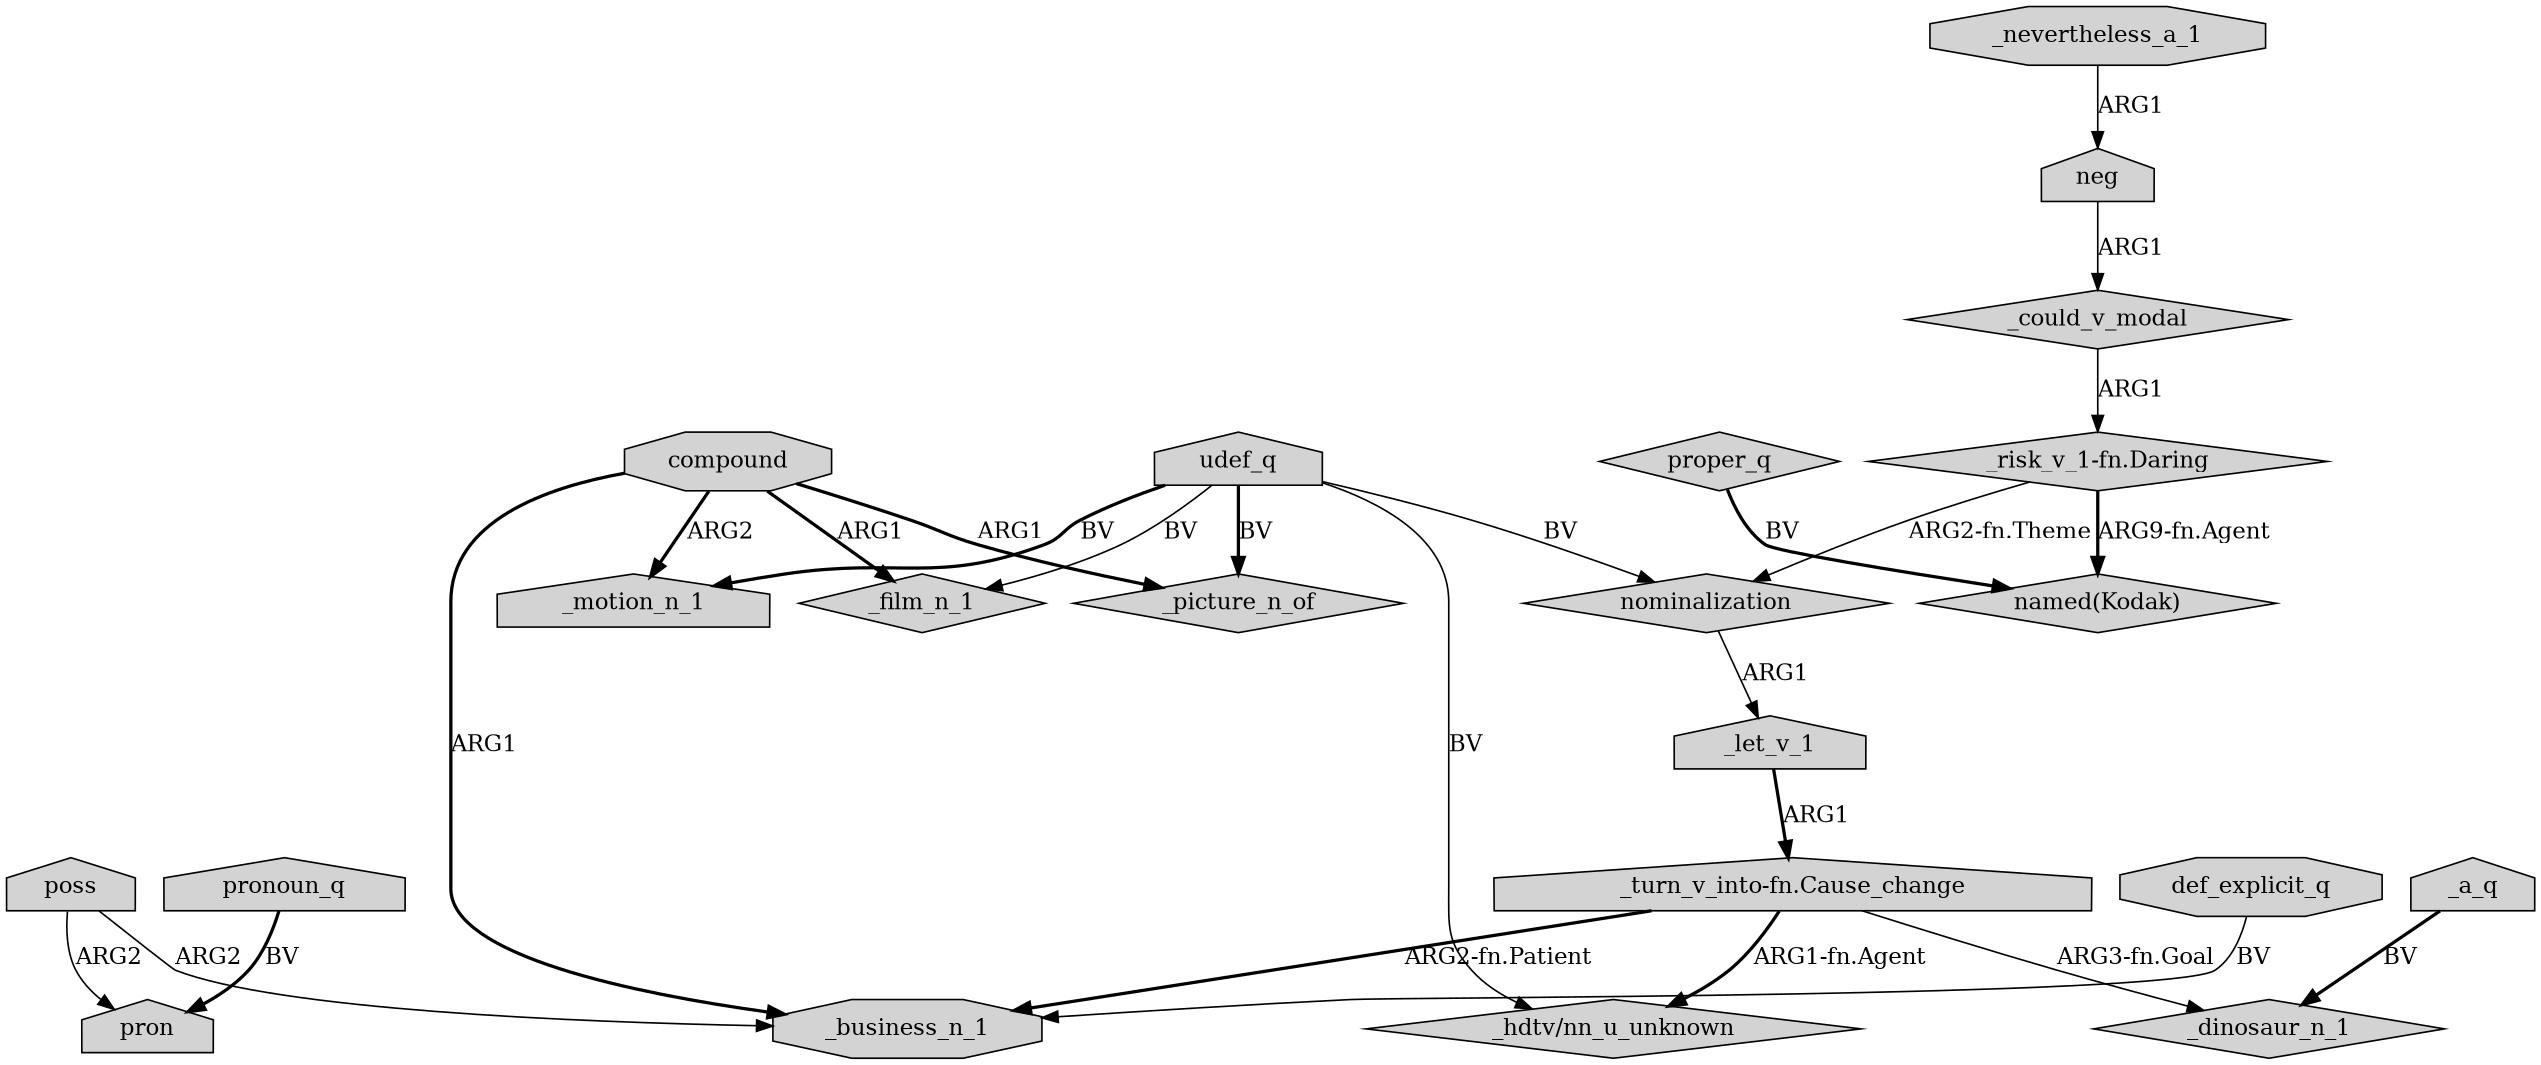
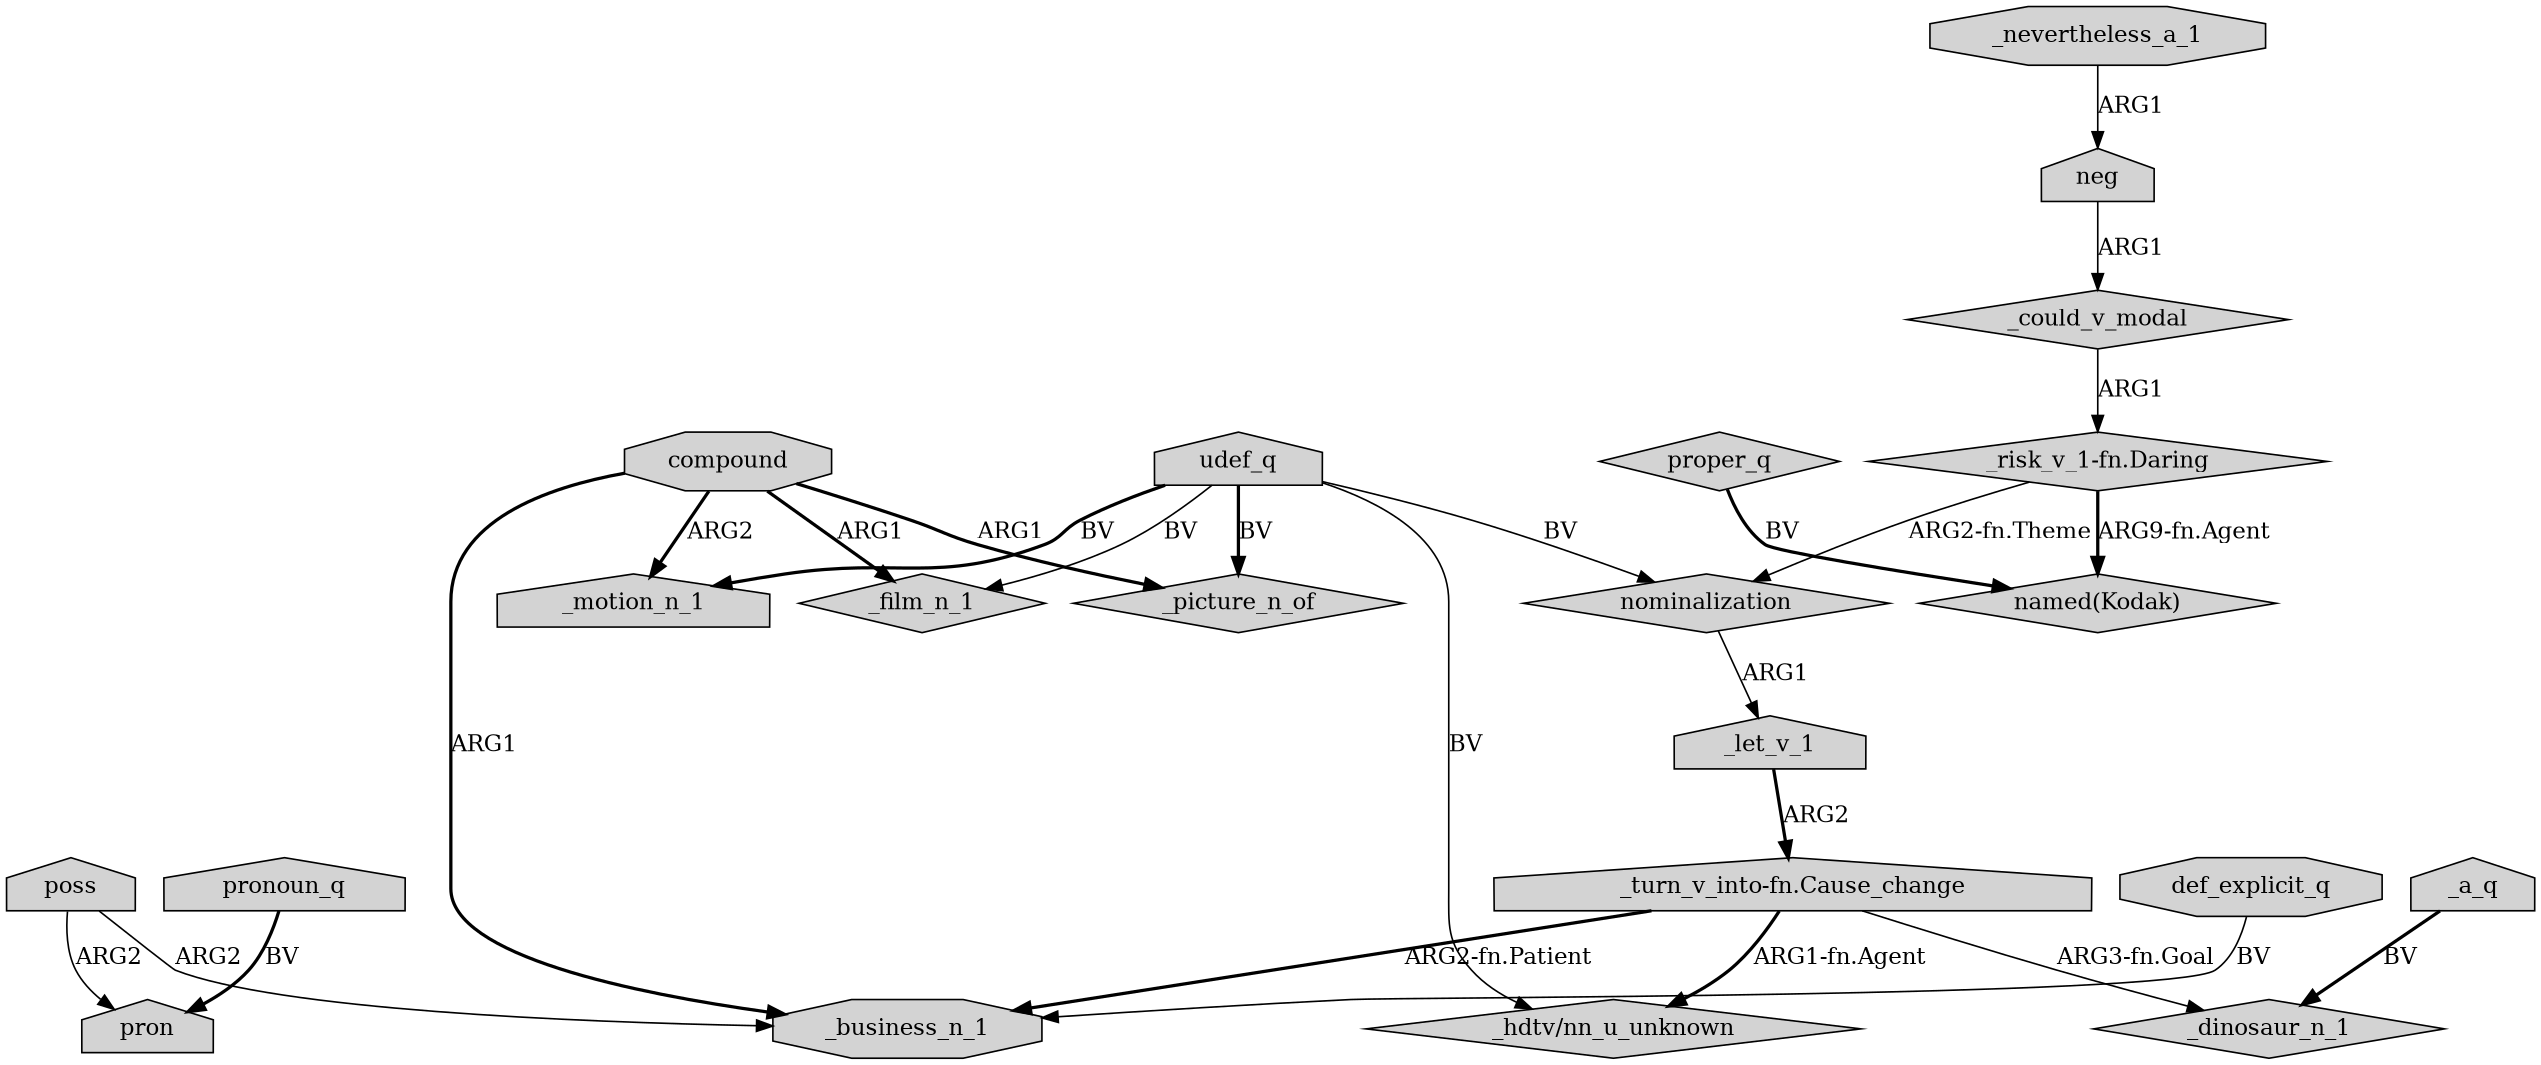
(1816, 816) -> (1816, 816)
